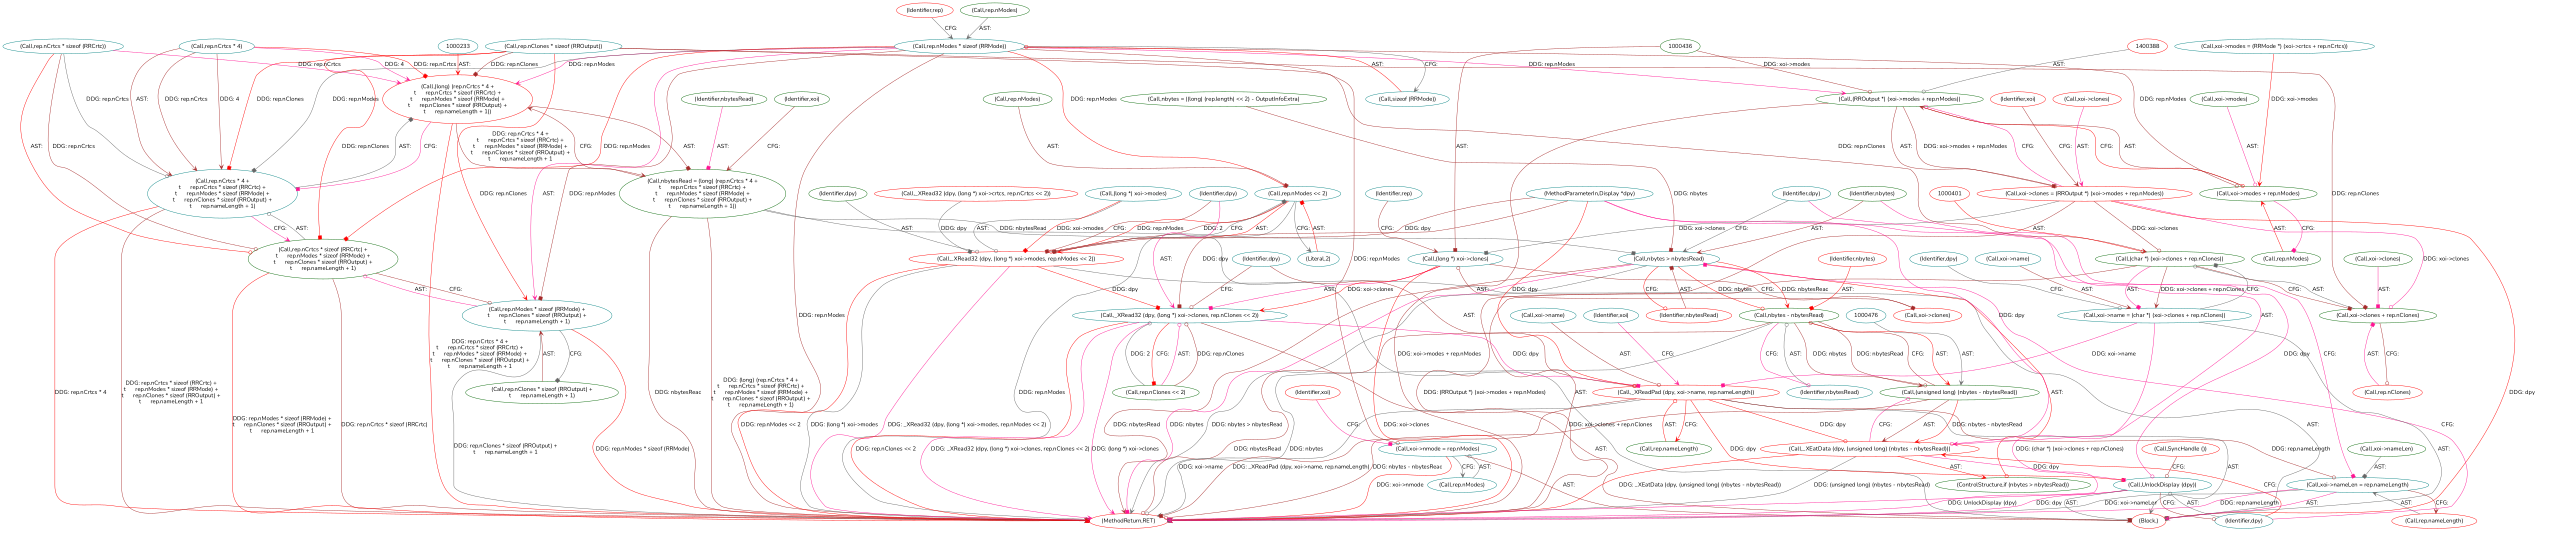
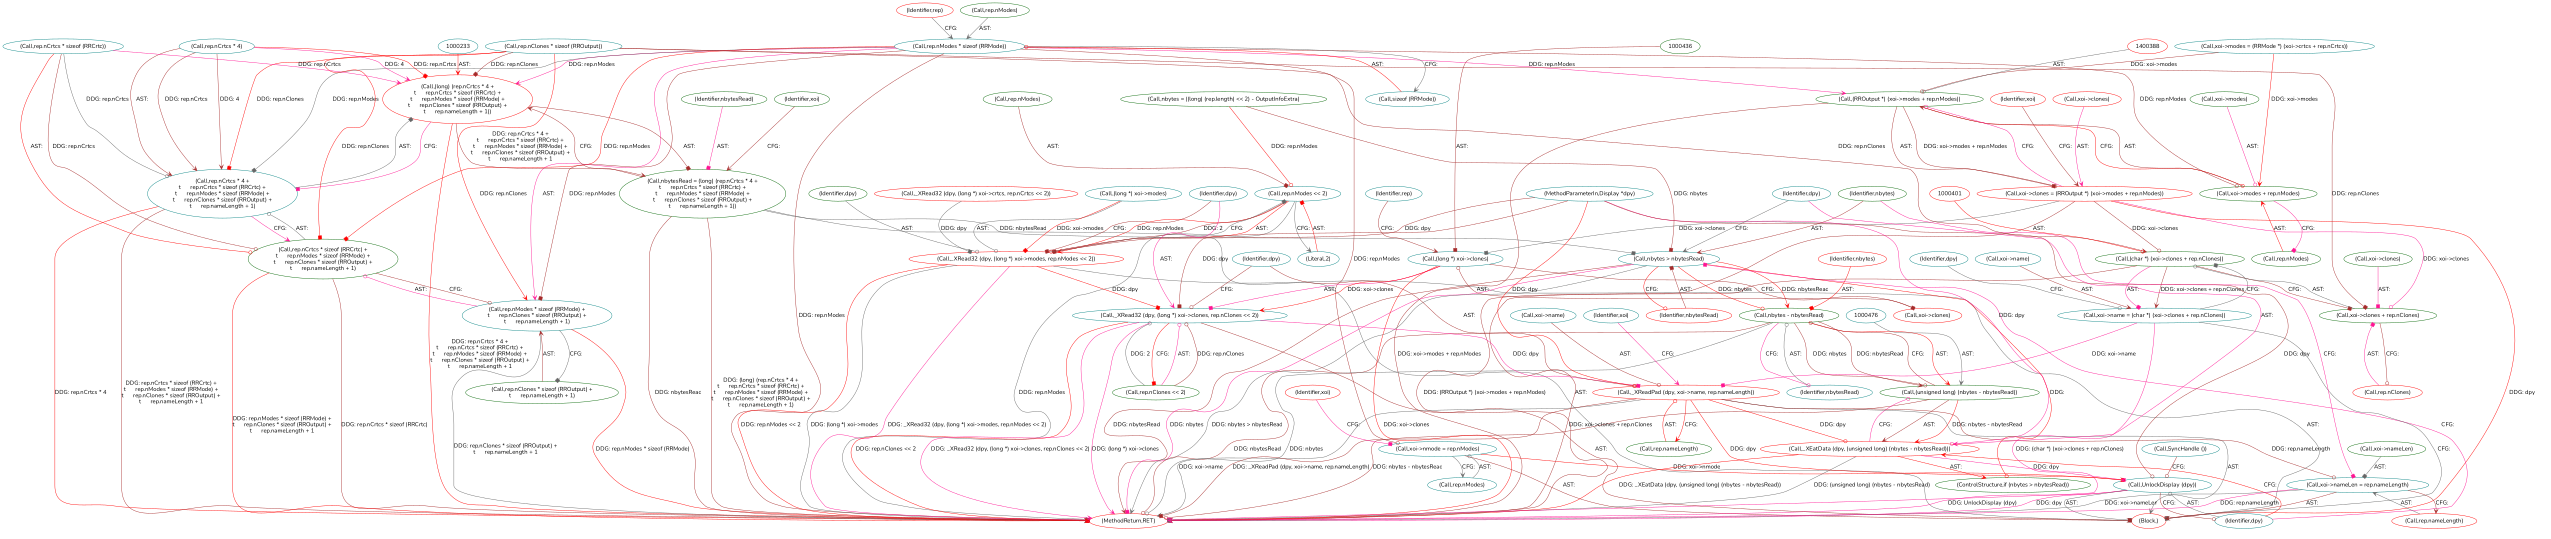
(1782, 71) -> (2085, 66)
(1122, 153) -> (1260, 145)
(2060, 275) -> (2060, 275)
(2058, 393) -> (2058, 393)
(2181, 449) -> (2181, 449)
(2445, 449) -> (2445, 449)
(2287, 505) -> (2287, 505)
(1328, 513) -> (1801, 474)
